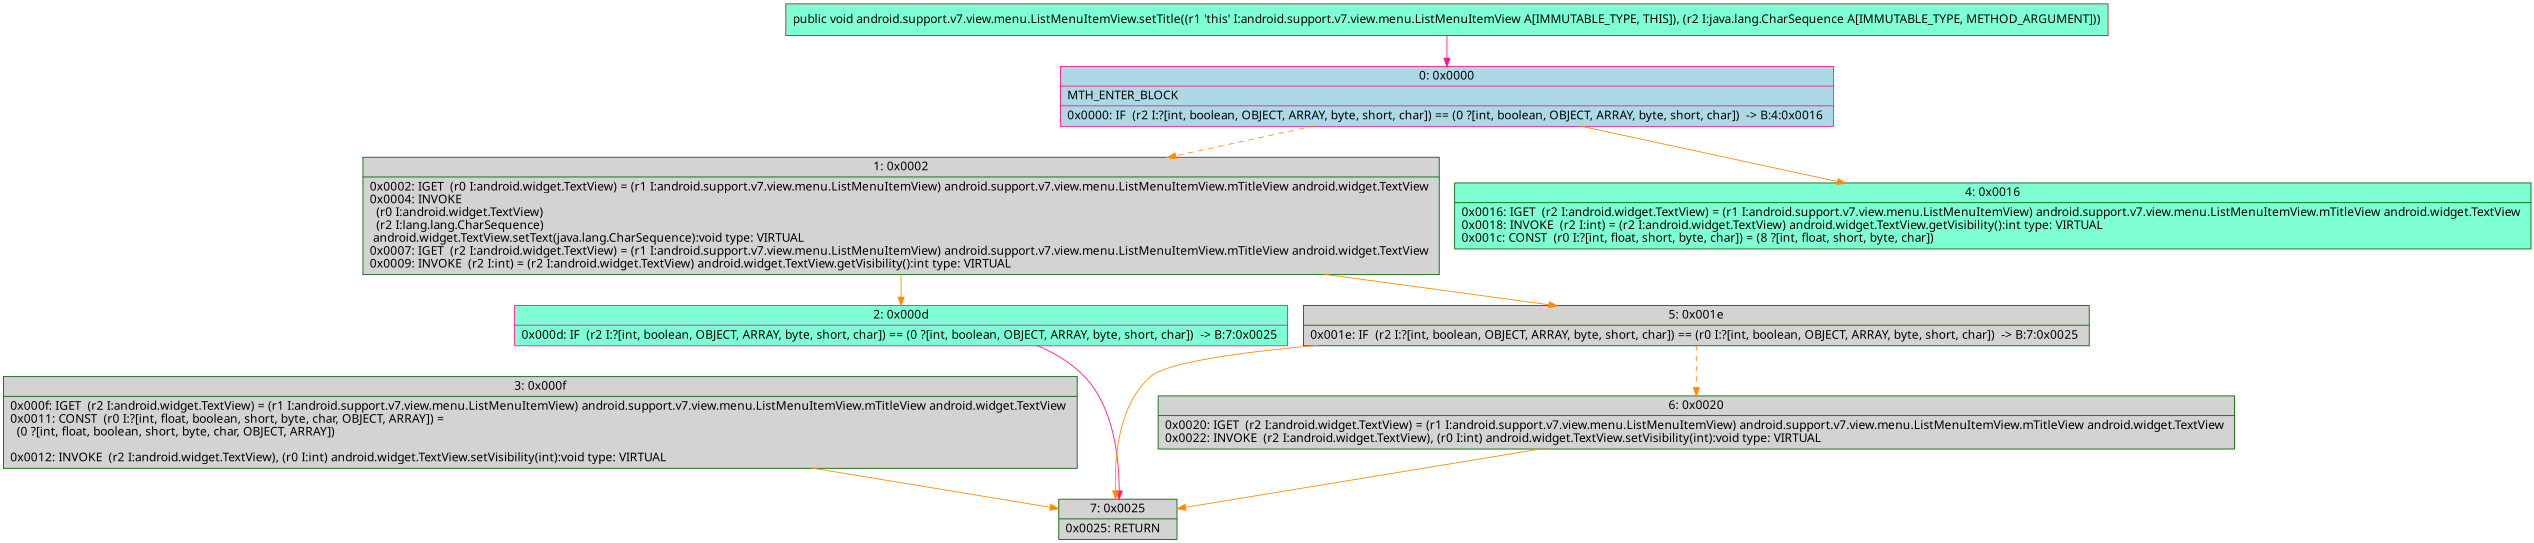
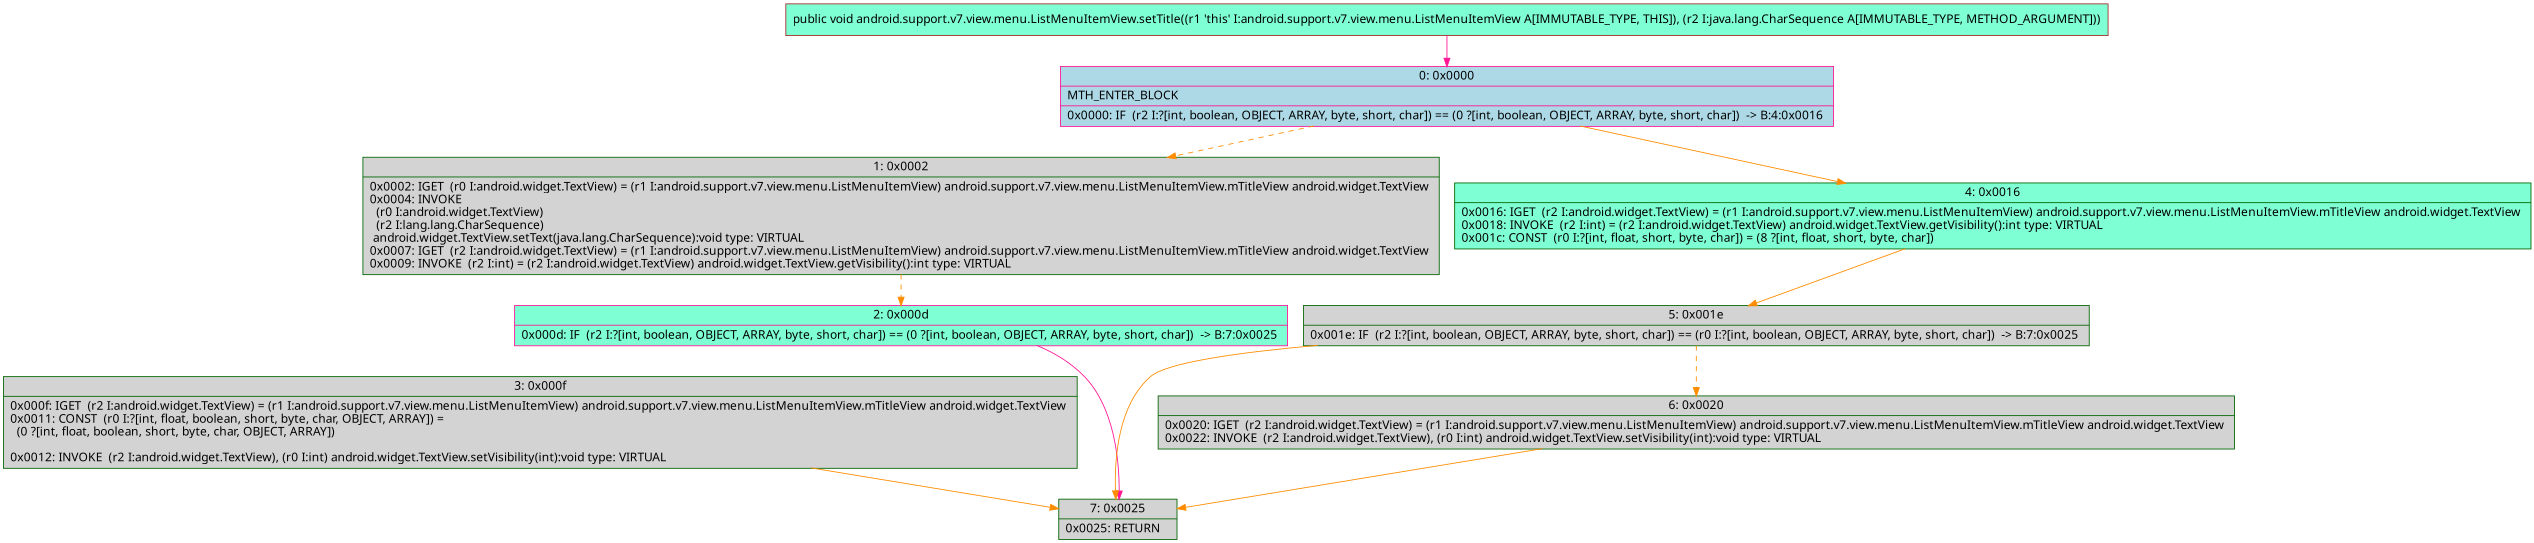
(901, 286) -> (901, 286)
(1436, 289) -> (1831, 276)
